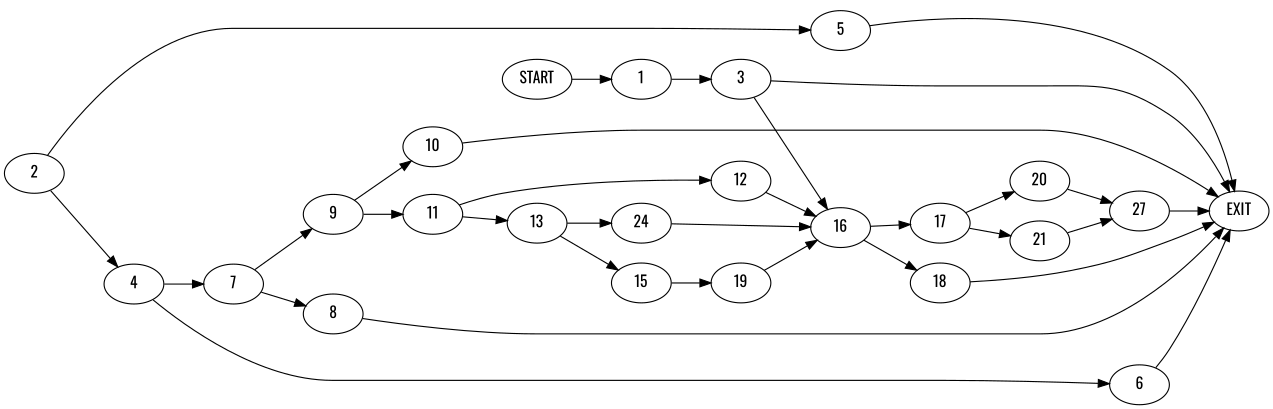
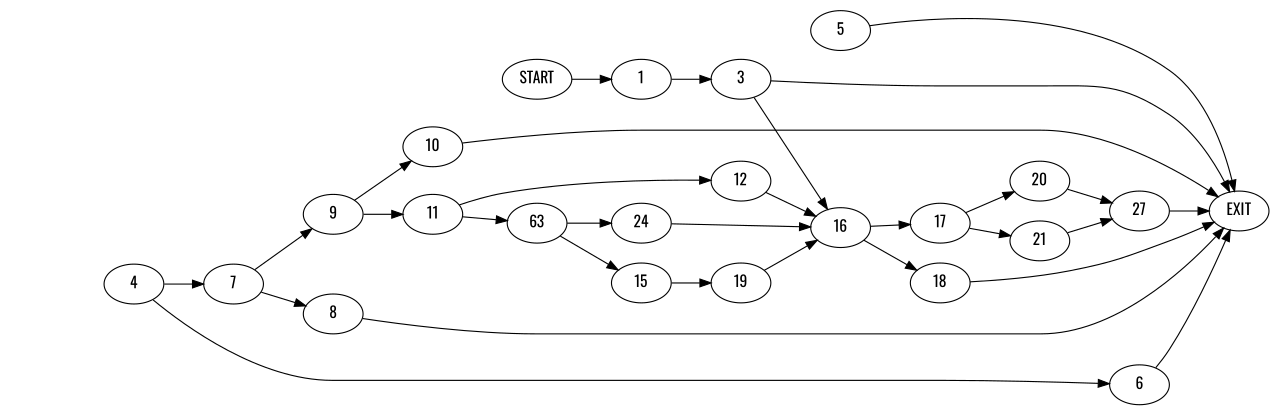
(34, 173) -> none
(537, 223) -> (537, 223)
